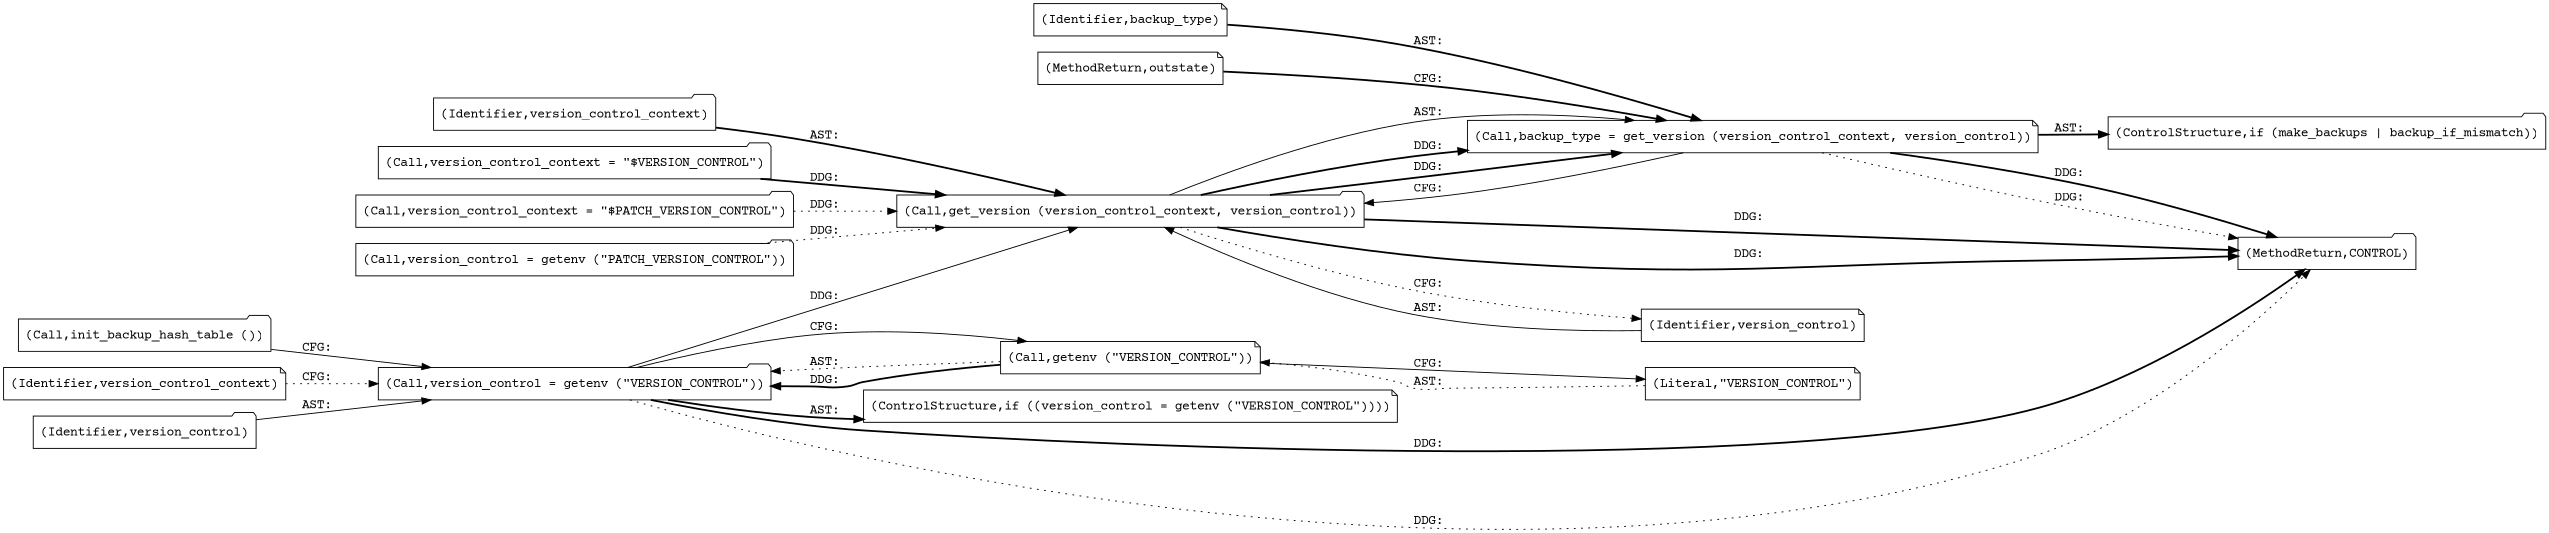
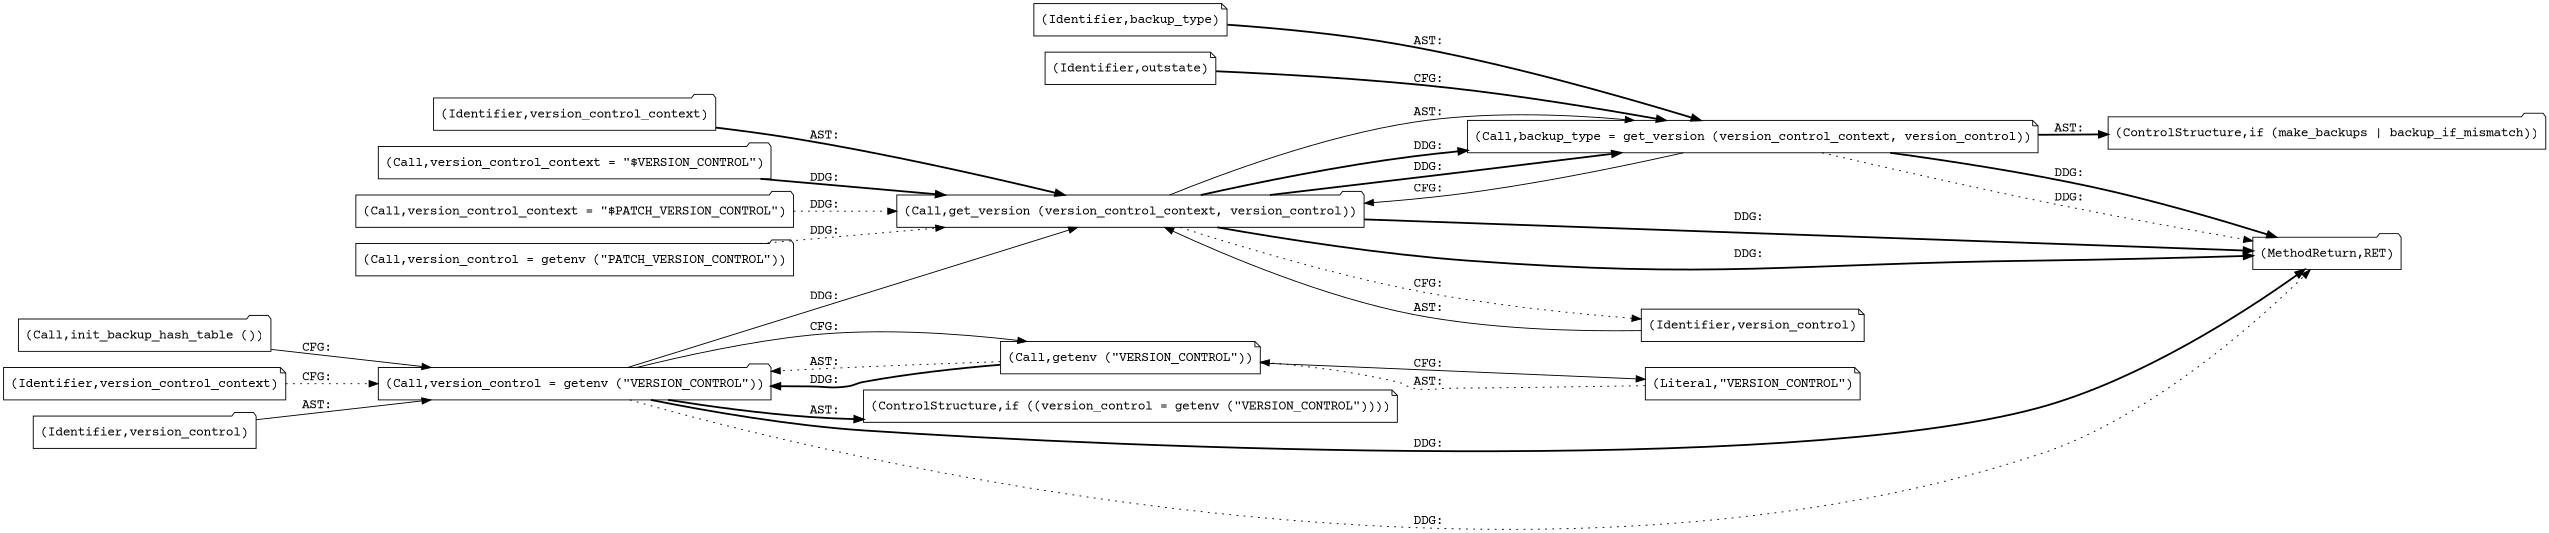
(1130, 68) -> (1130, 68)
(2327, 253) -> (2327, 253)
